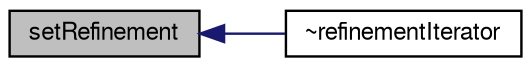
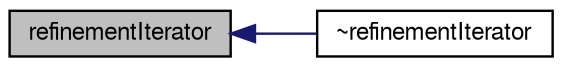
(105, 34) -> (120, 34)
